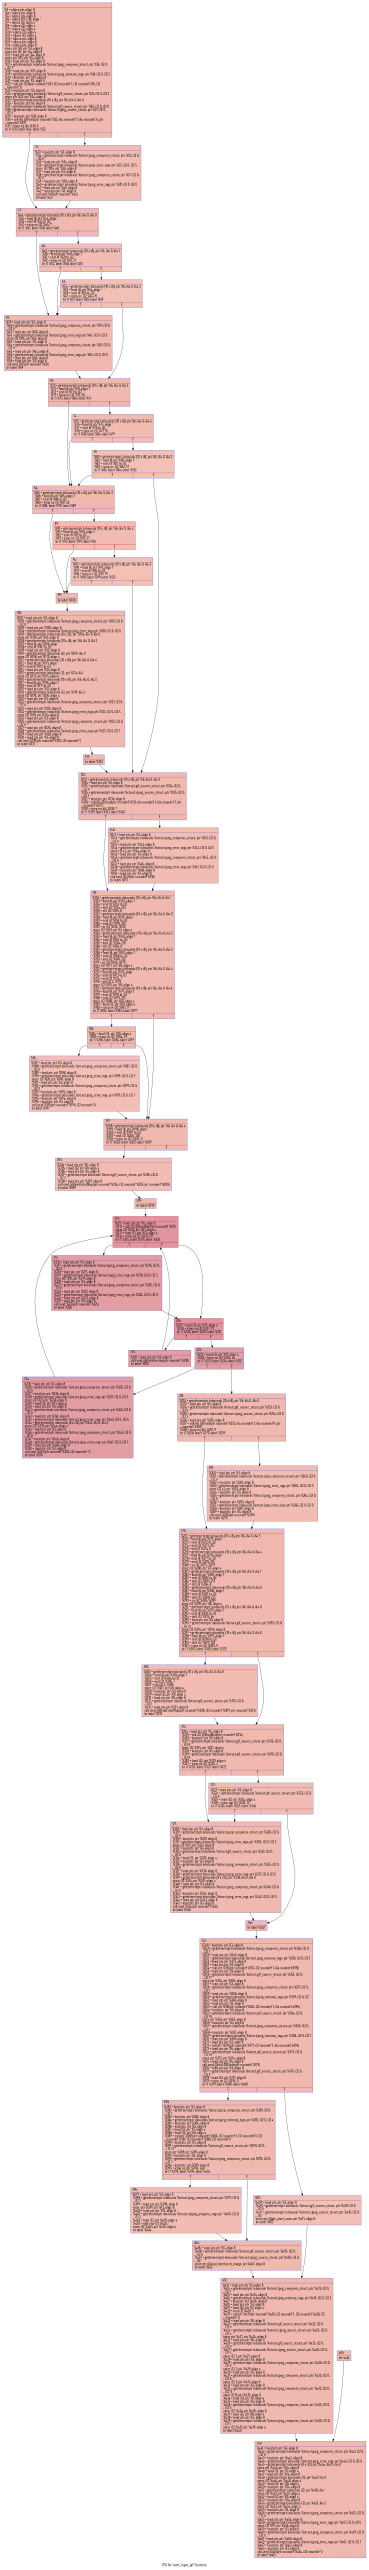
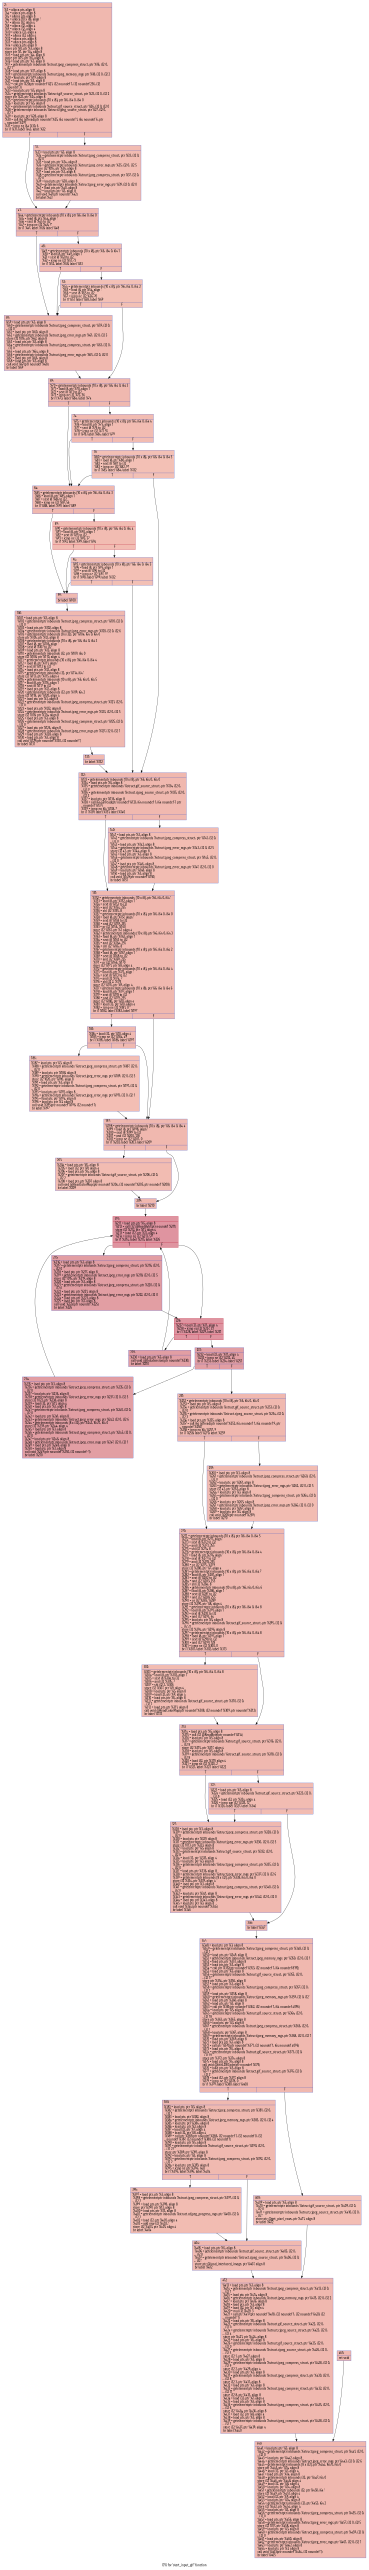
(94, 425) -> (93, 425)
none -> (178, 1178)
